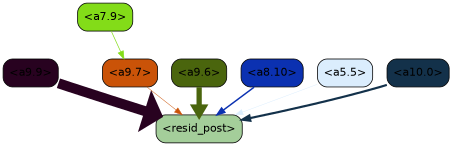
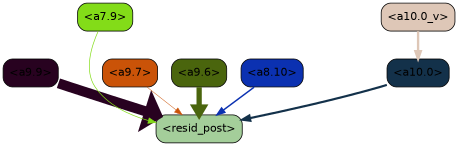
none -> (418, 17)
(116, 42) -> (97, 89)
(345, 73) -> none
